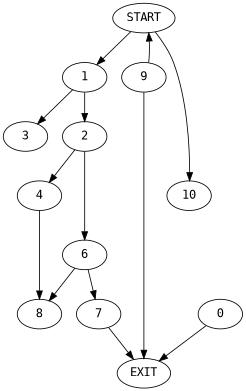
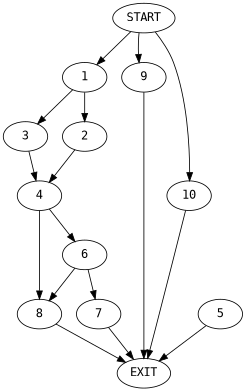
(149, 52) -> (138, 44)
none -> (31, 162)
(85, 191) -> (60, 222)
none -> (168, 280)
(220, 314) -> (220, 314)
none -> (87, 341)
